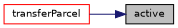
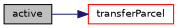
(102, 14) -> (65, 14)
